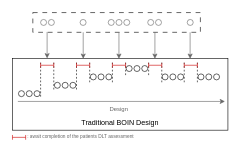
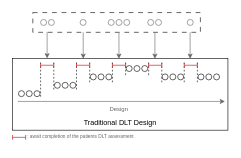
(120, 123) -> (120, 123)
